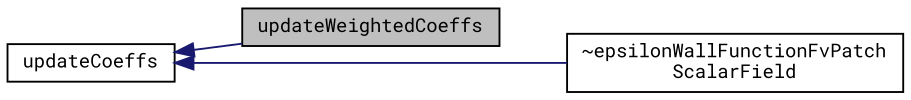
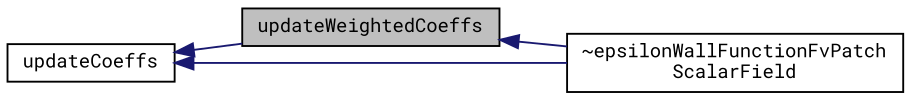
none -> (543, 44)
